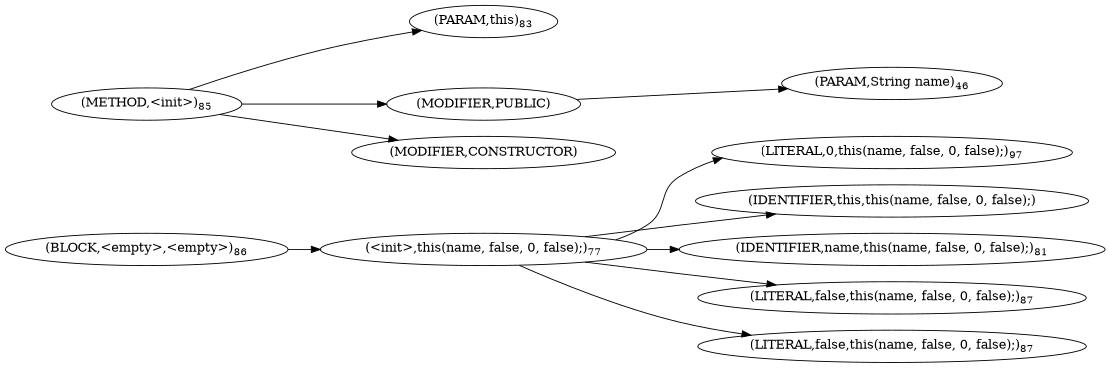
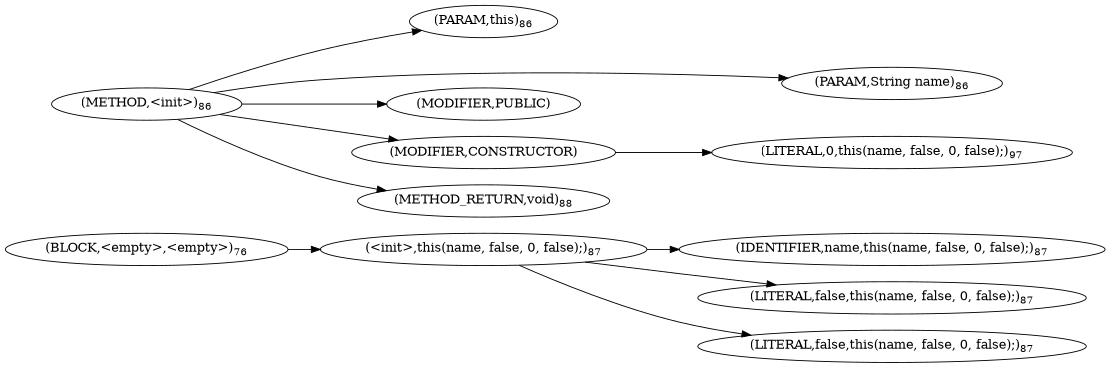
(526, 20) -> (526, 20)
(962, 82) -> (962, 82)
(677, 94) -> (496, 73)
(205, 103) -> (205, 103)
(663, 199) -> (659, 153)
none -> (484, 201)
(892, 201) -> none
(241, 248) -> (241, 248)
(595, 248) -> (595, 248)
(1041, 248) -> (1041, 248)
